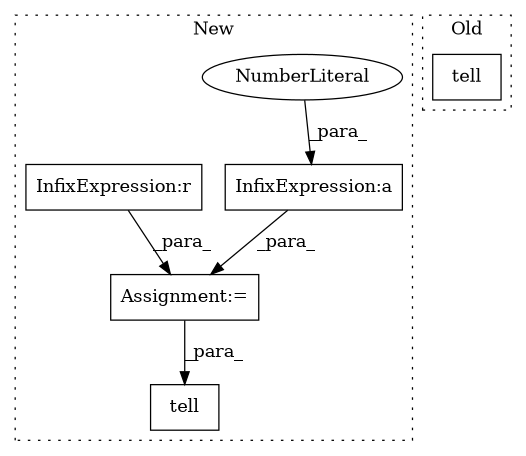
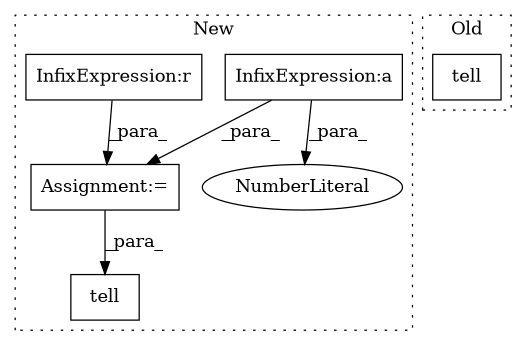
(307, 126) -> (309, 126)
